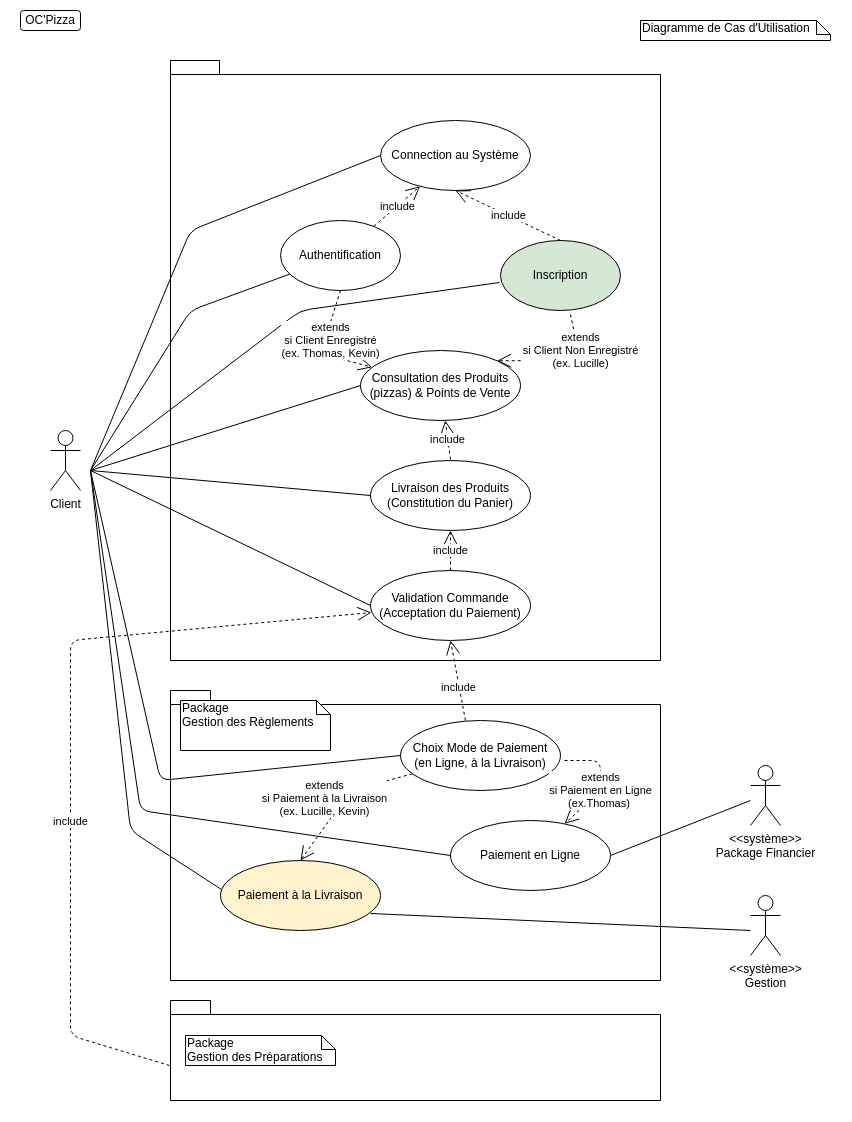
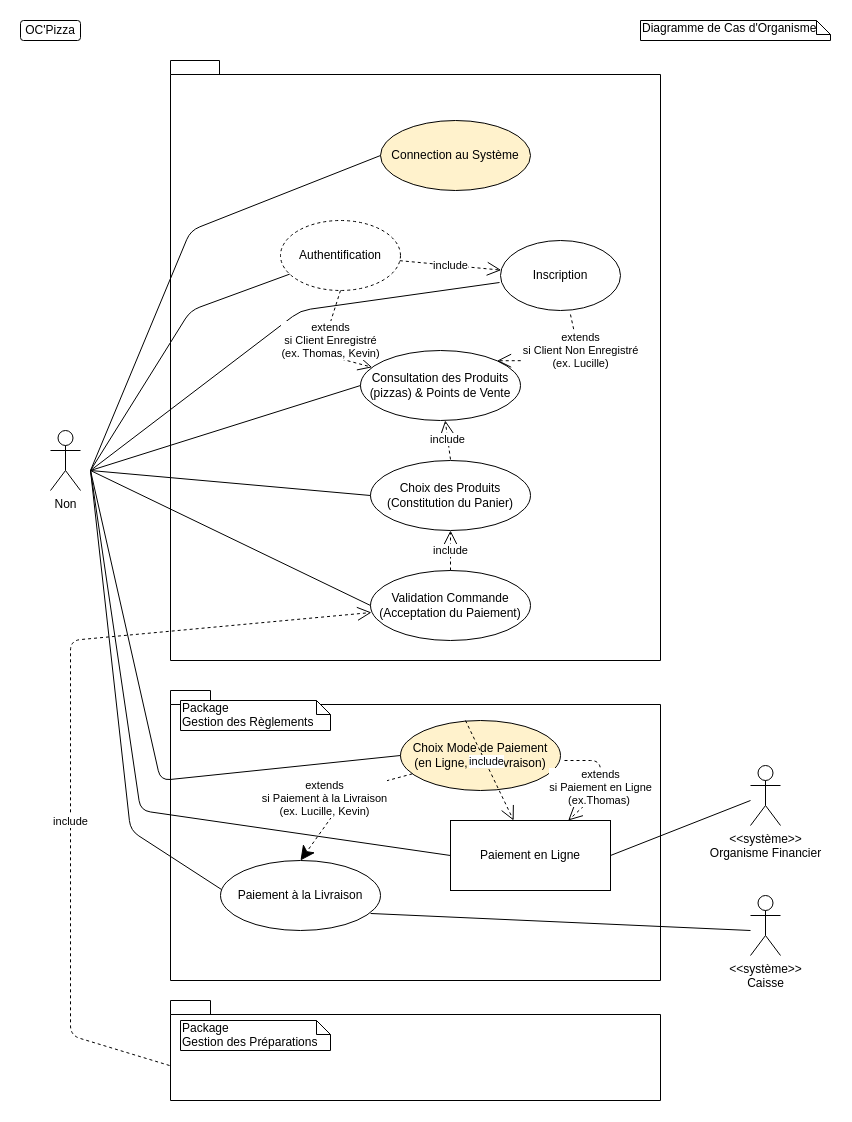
(51, 21) -> (51, 31)
(729, 29) -> (727, 29)
(456, 156) -> (456, 156)
(396, 207) -> (449, 265)
(509, 216) -> none
(341, 256) -> (341, 256)
(561, 276) -> (561, 276)
(451, 496) -> (451, 496)
(66, 505) -> (66, 505)
(458, 682) -> (489, 769)
(256, 726) -> (256, 716)
(481, 756) -> (481, 756)
(766, 847) -> (766, 847)
(305, 854) -> (308, 850)
(531, 856) -> (531, 856)
(301, 896) -> (301, 896)
(766, 977) -> (766, 977)
(261, 1051) -> (256, 1036)
